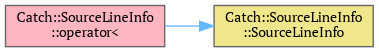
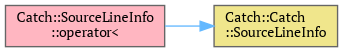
(294, 26) -> (276, 26)
